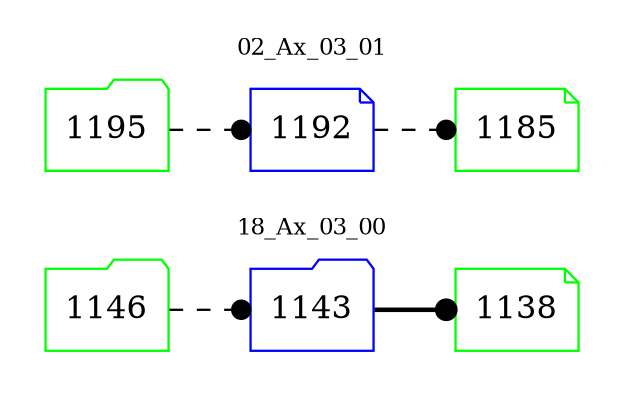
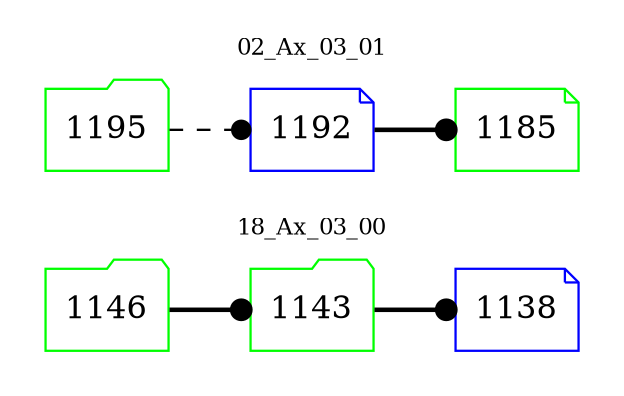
(406, 130) -> (406, 130)
(201, 310) -> (201, 310)
(312, 310) -> (312, 310)
(517, 310) -> (517, 310)
